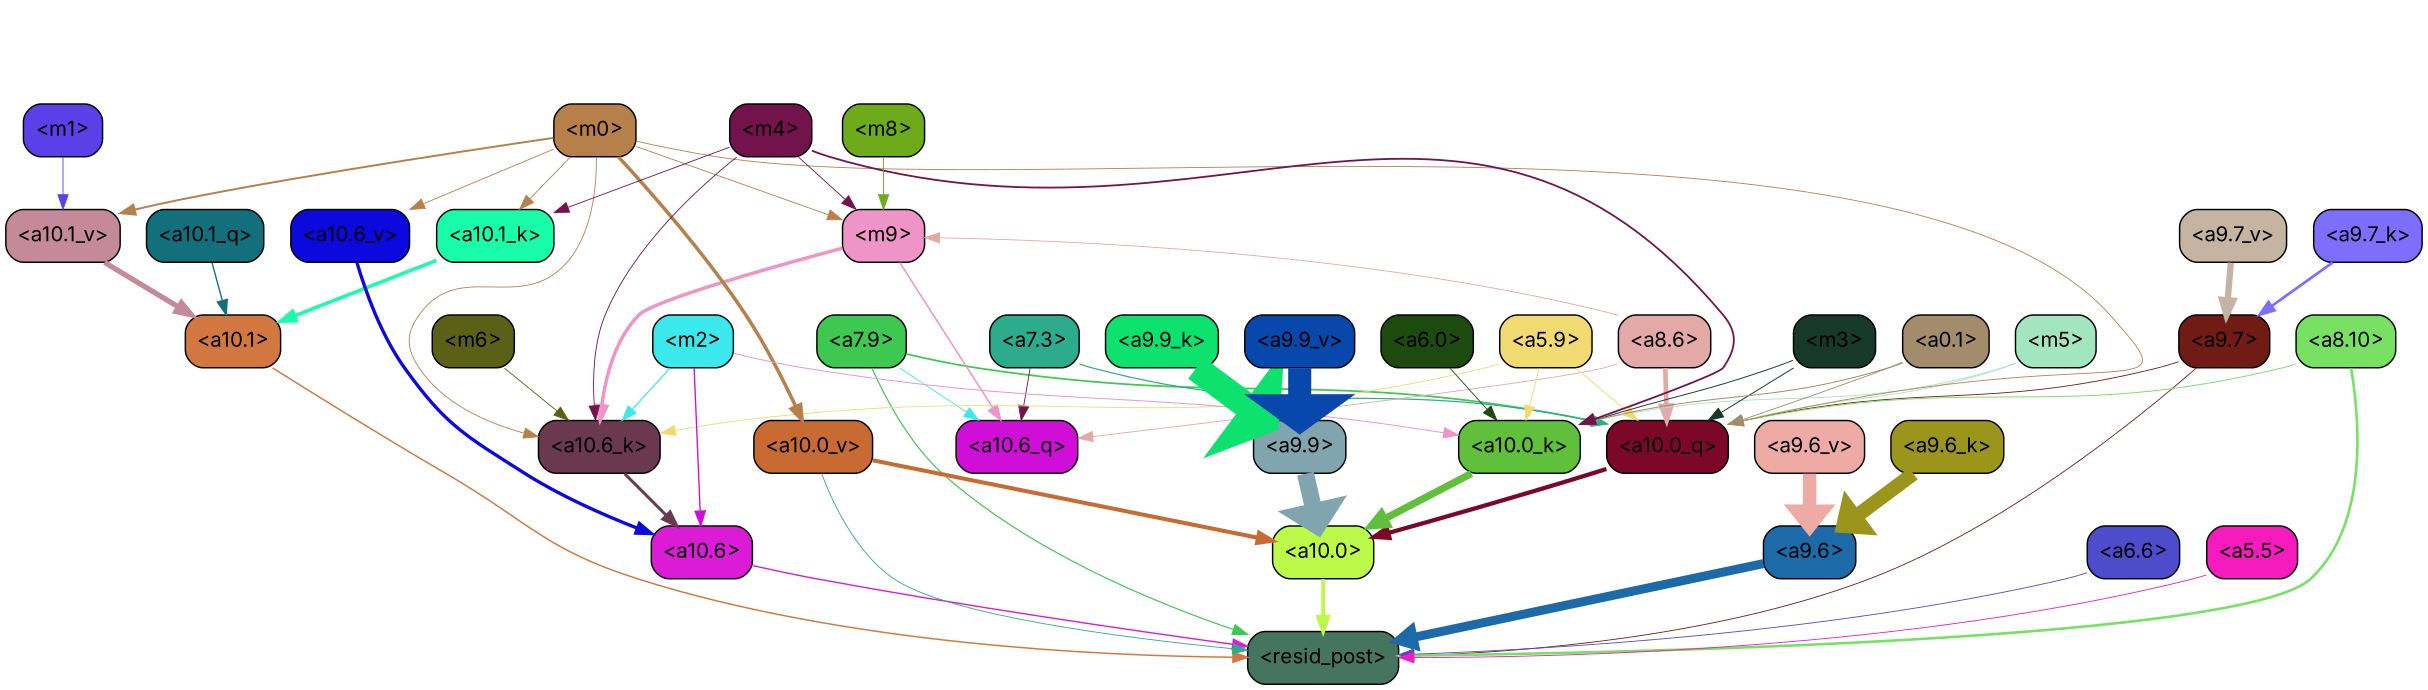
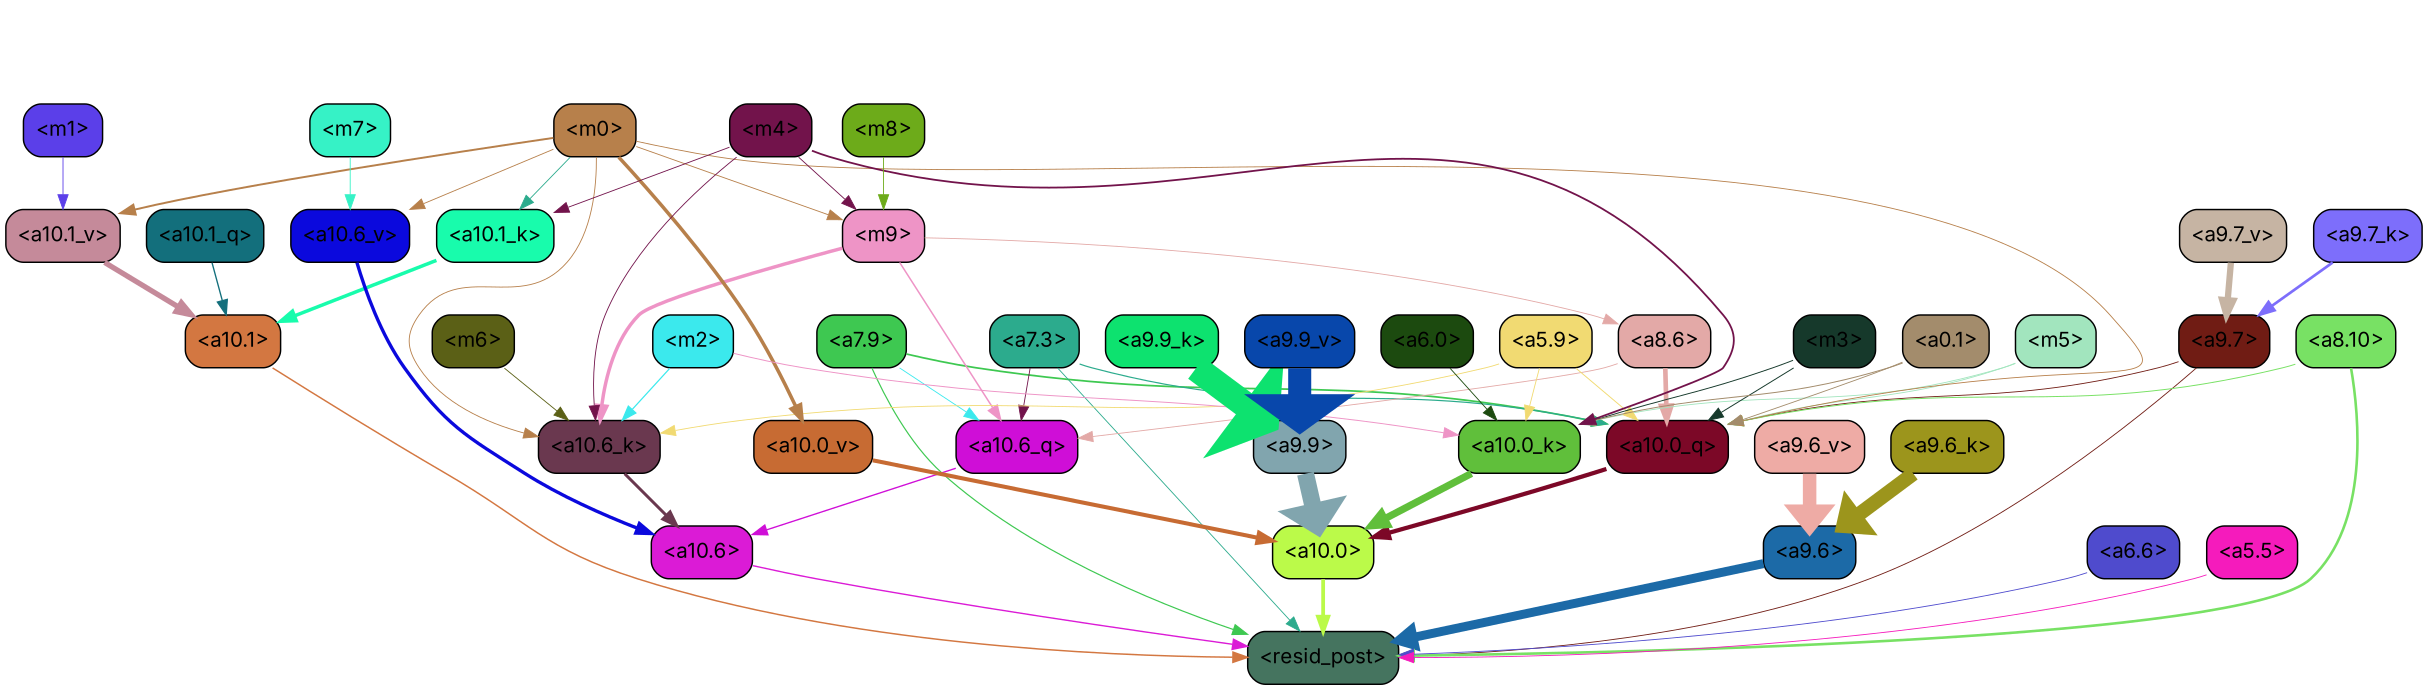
none -> (350, 130)
(550, 178) -> (550, 178)
(1281, 259) -> (1267, 260)
(697, 439) -> (861, 499)
(906, 585) -> (1174, 494)
